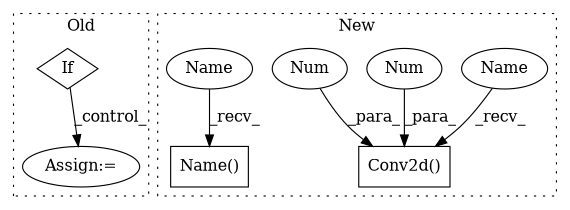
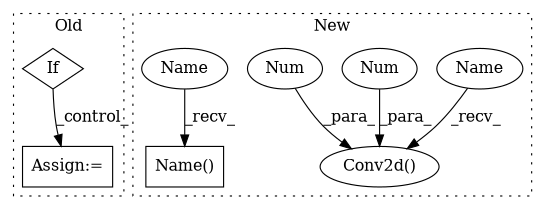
(81, 167) -> (68, 167)
(404, 167) -> (380, 167)
